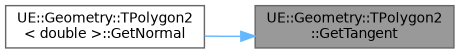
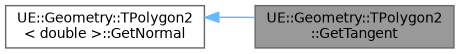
(223, 36) -> (237, 17)
